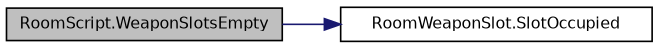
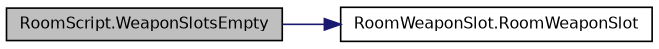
(496, 24) -> (496, 24)
